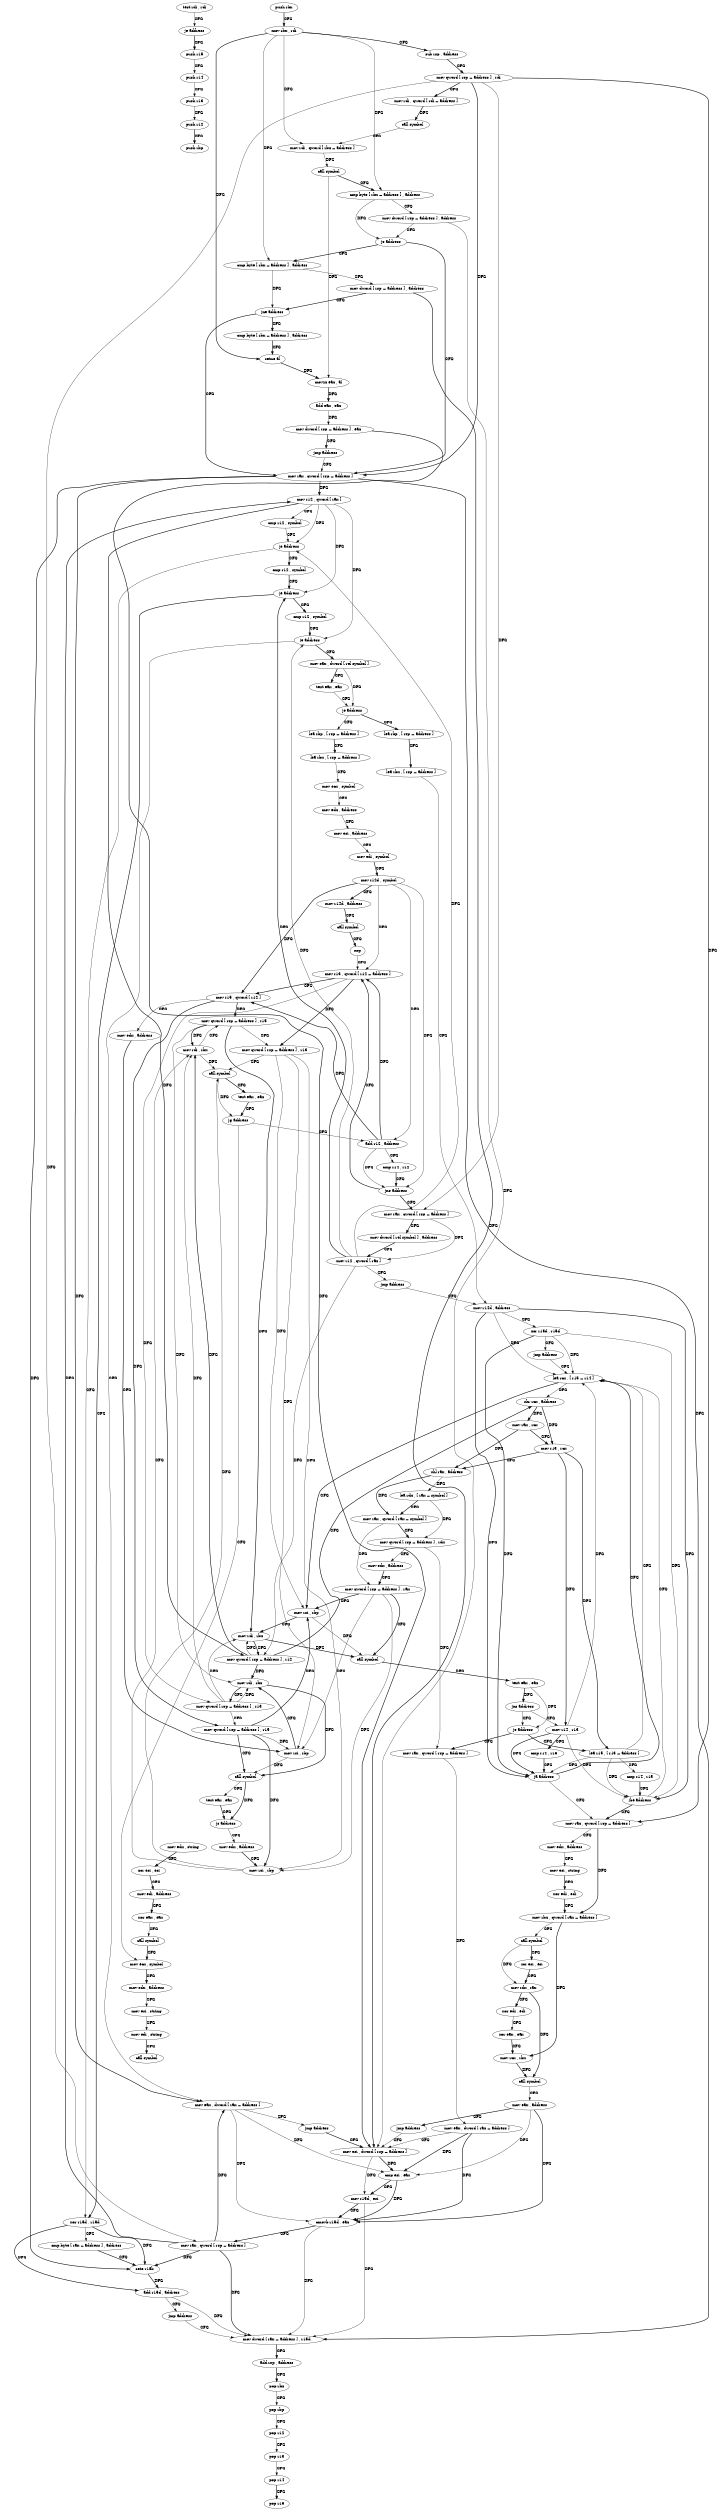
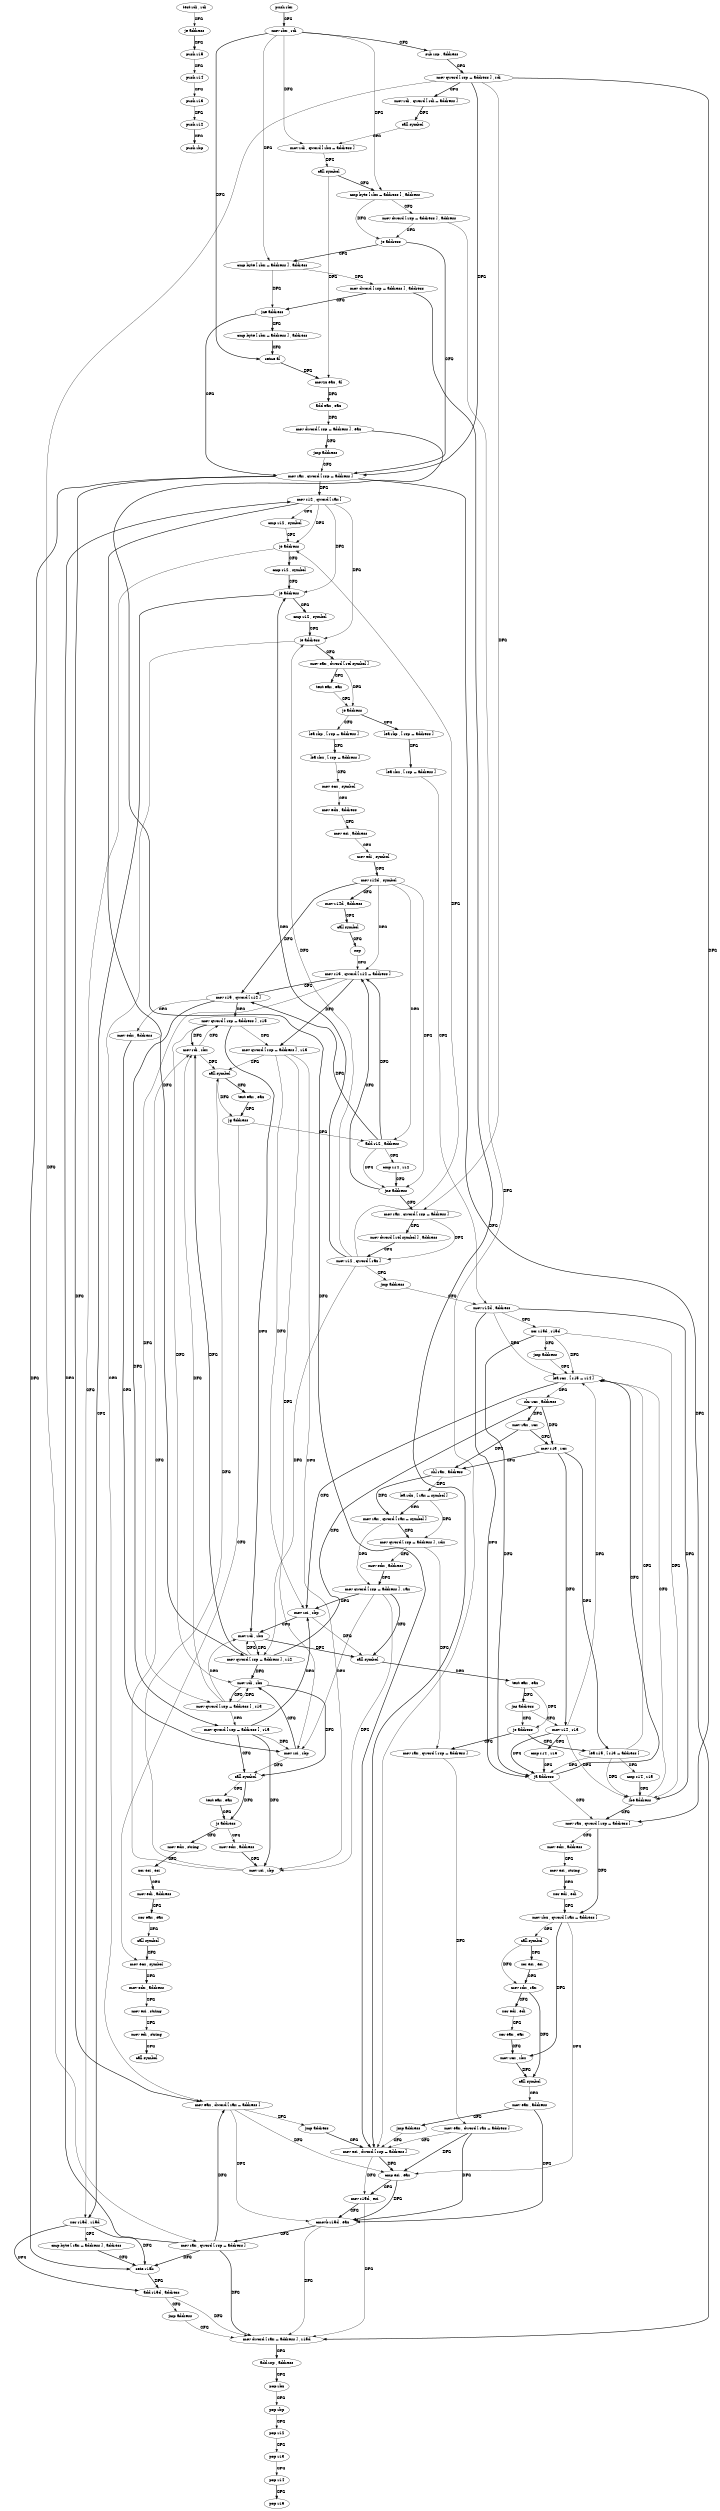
none -> (206, 1835)
(487, 2159) -> (573, 2118)
